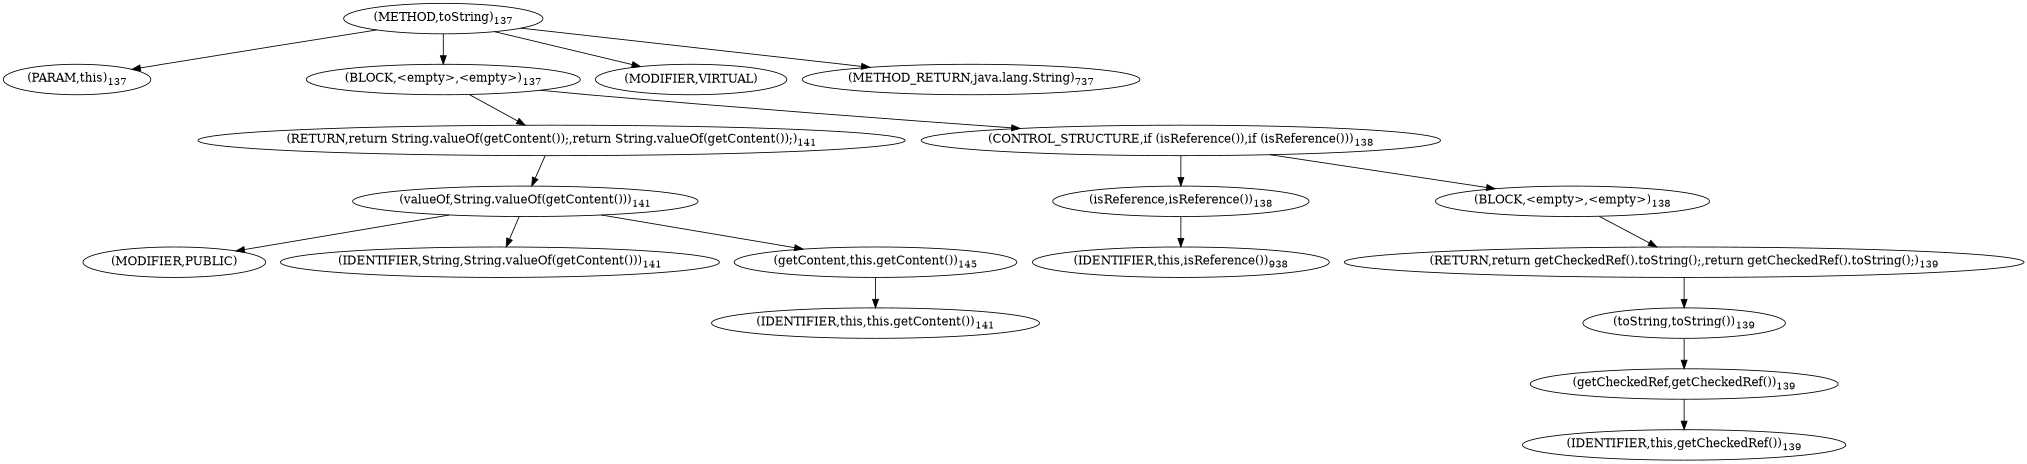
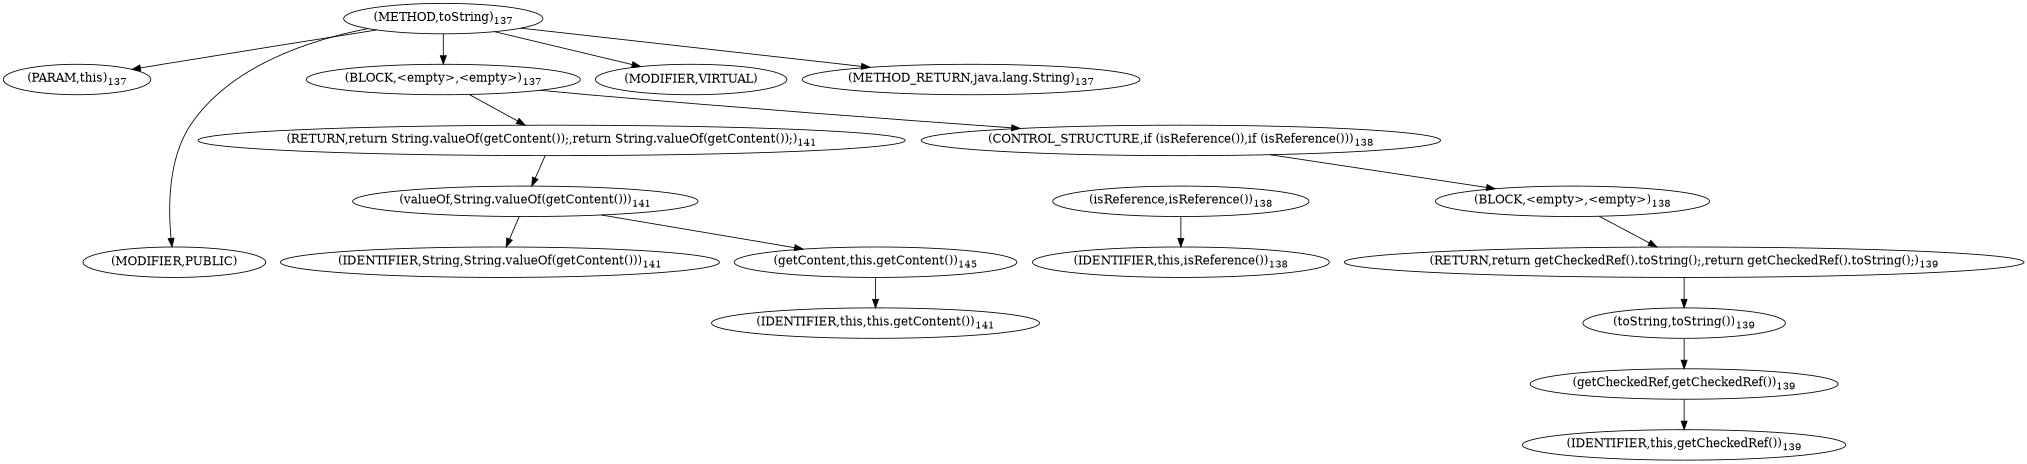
(1084, 78) -> (1084, 78)
(1181, 167) -> none
(347, 232) -> (221, 92)
(1279, 261) -> (1279, 261)
